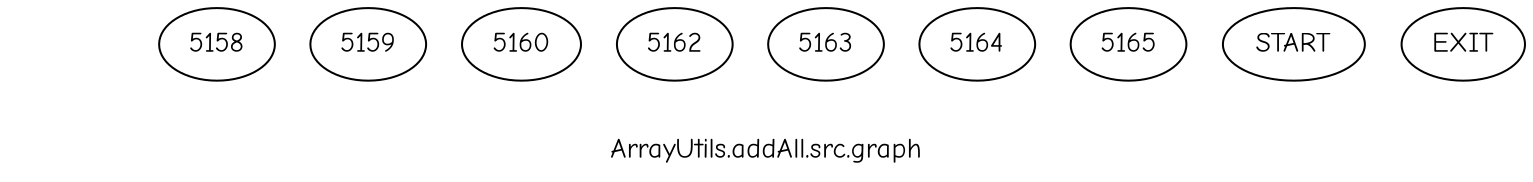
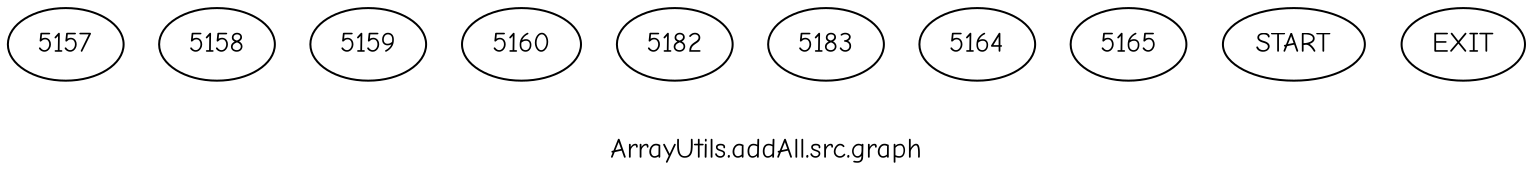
none -> (66, 44)
(675, 44) -> (675, 44)
(826, 44) -> (826, 44)
